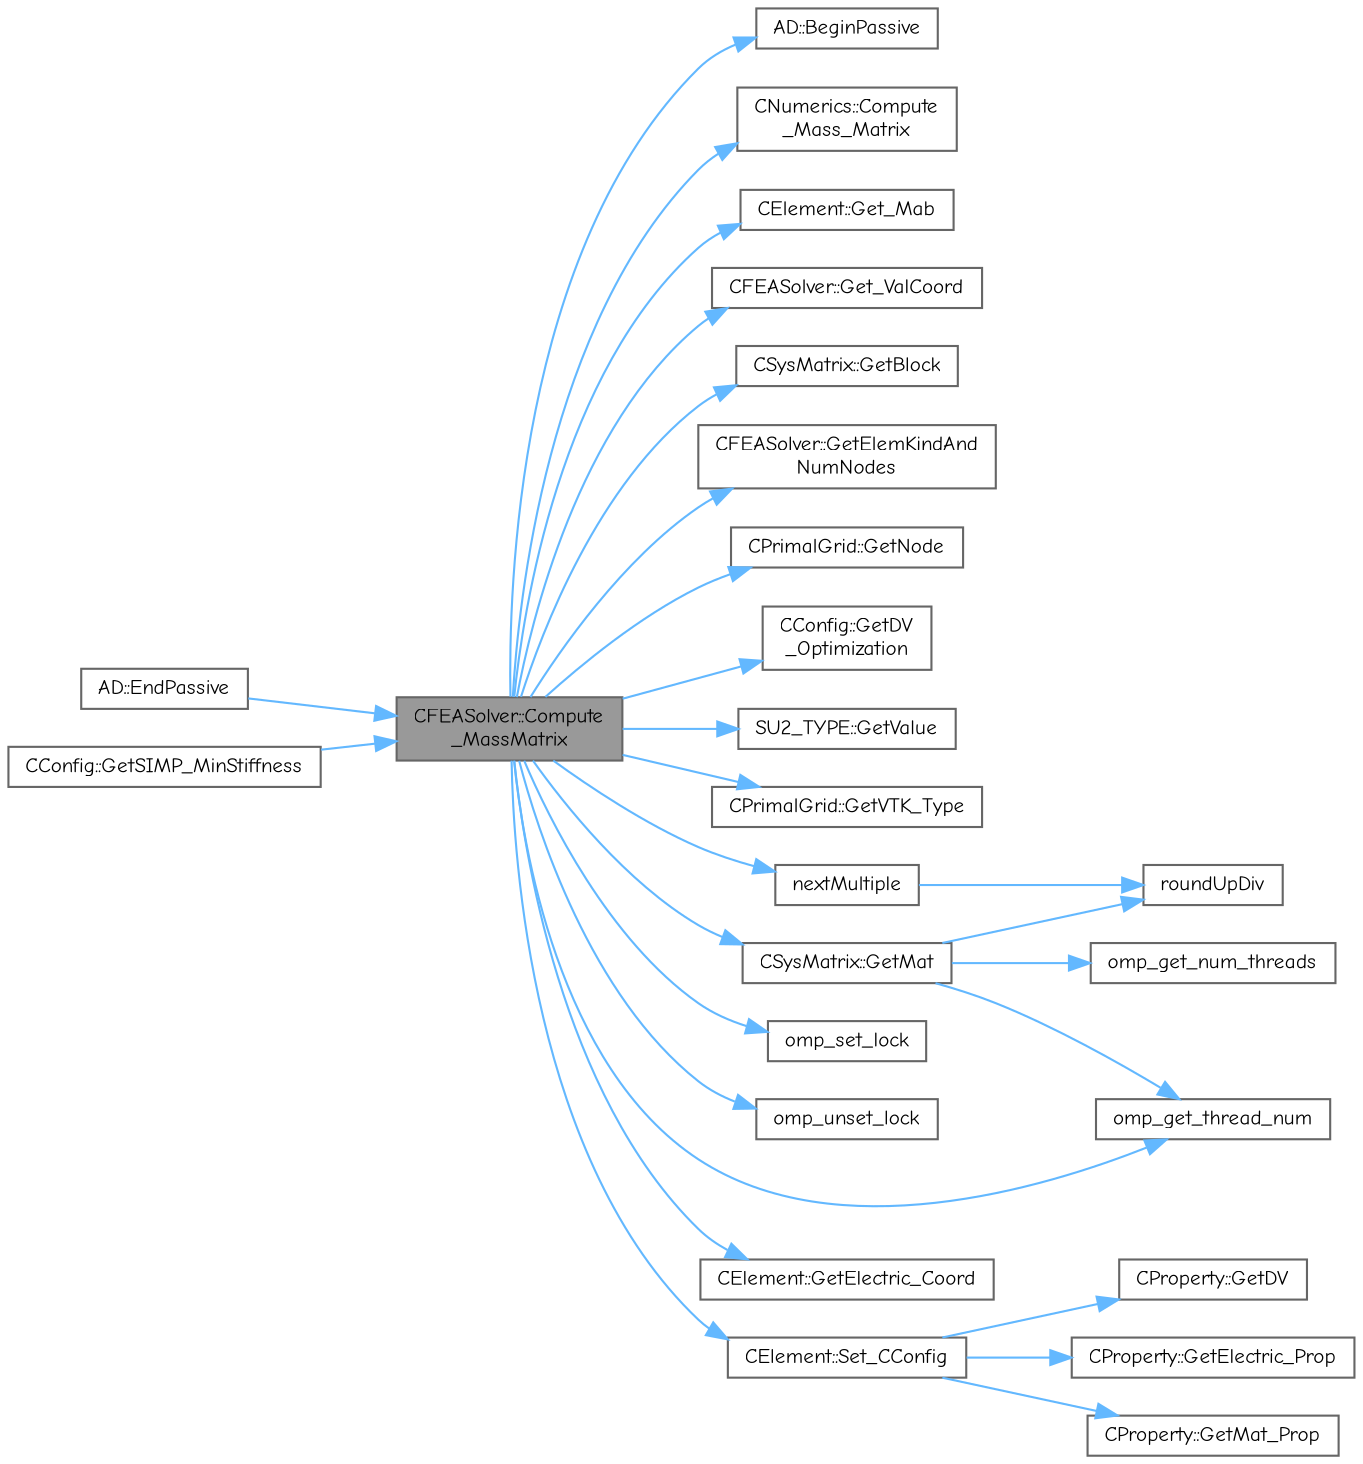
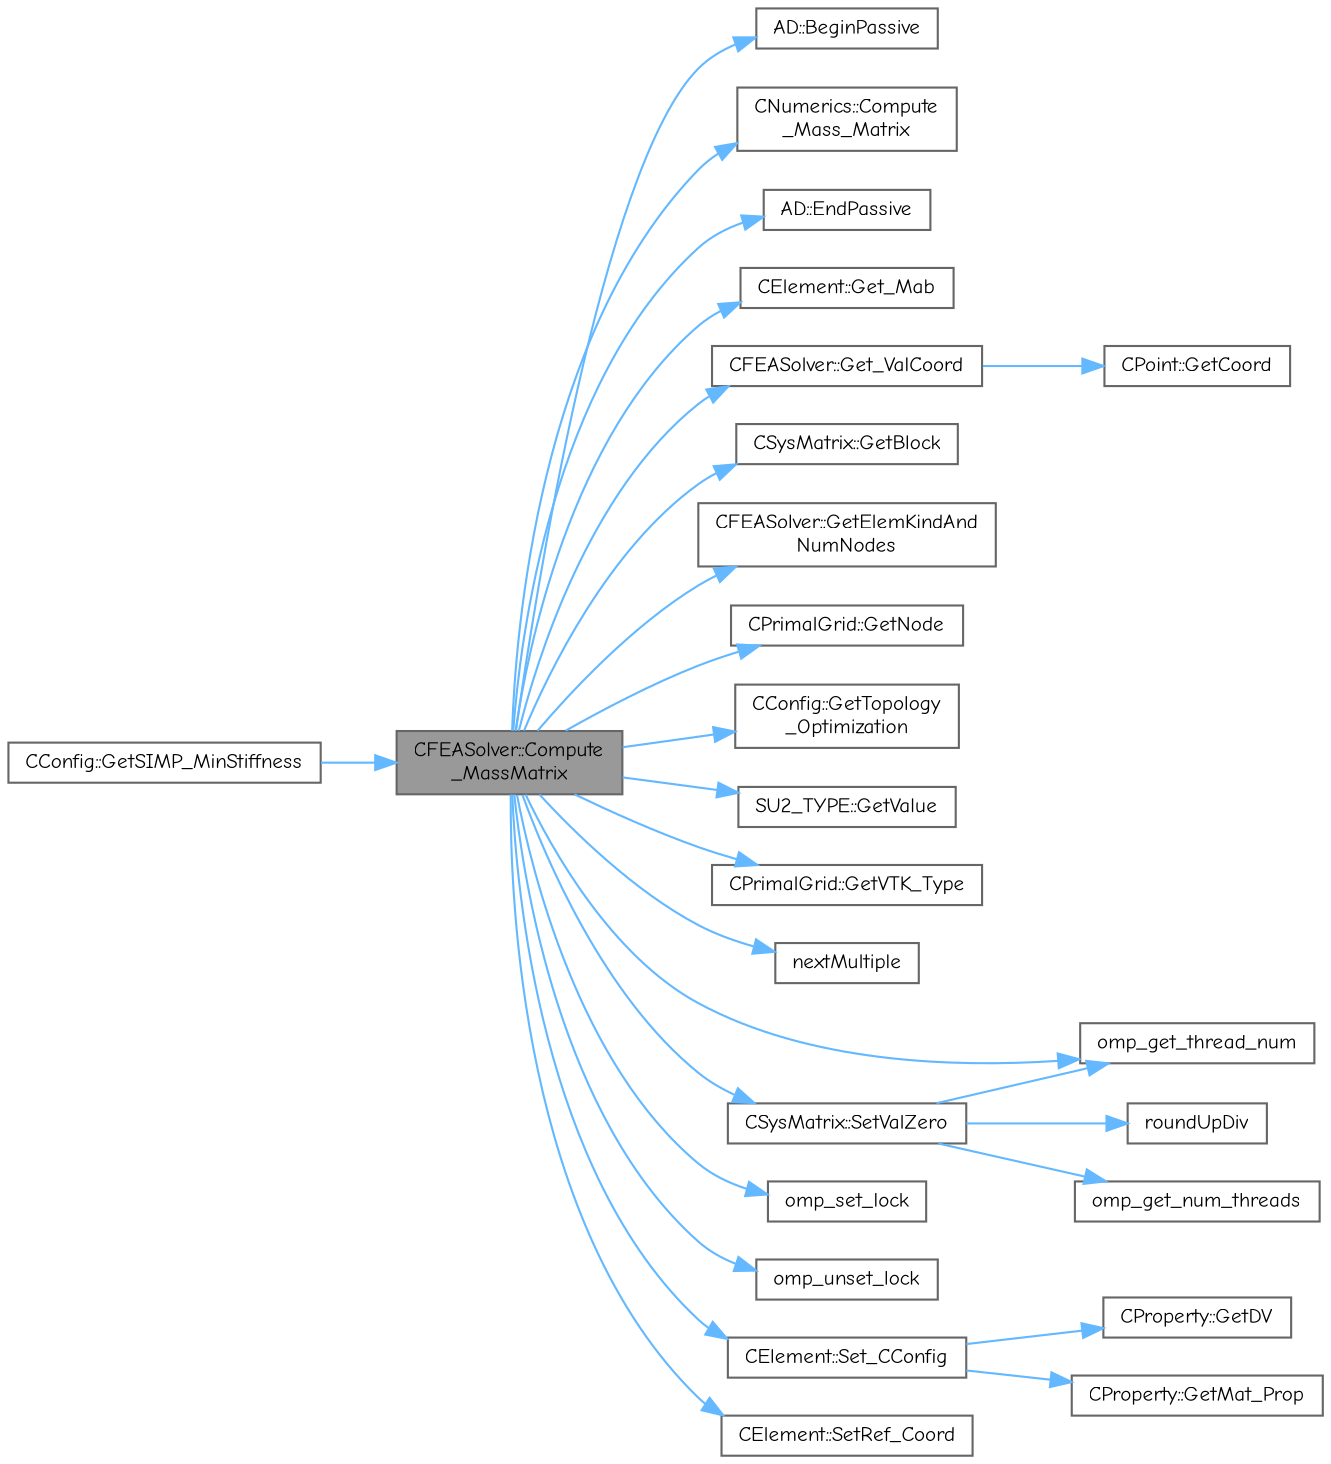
none -> (1197, 366)
(847, 638) -> (847, 716)
(312, 706) -> (590, 408)
(1020, 885) -> none
(847, 963) -> (847, 1123)
(847, 1280) -> (847, 1436)
(1213, 1358) -> none
